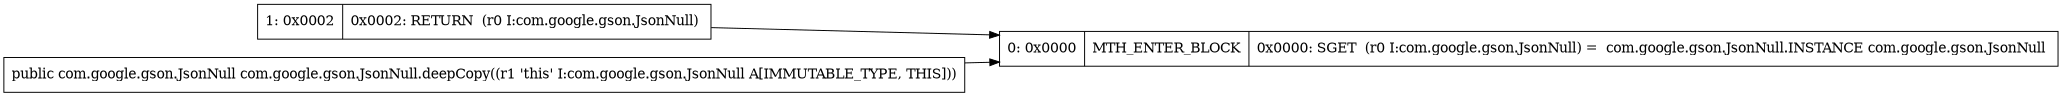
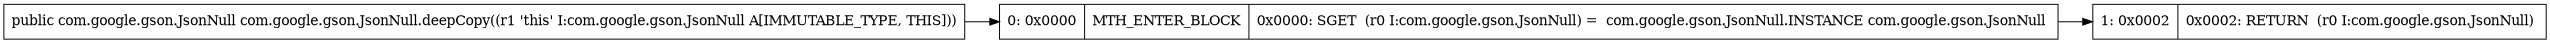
(850, 31) -> (2070, 22)
